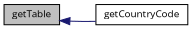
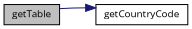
(83, 21) -> (73, 8)
